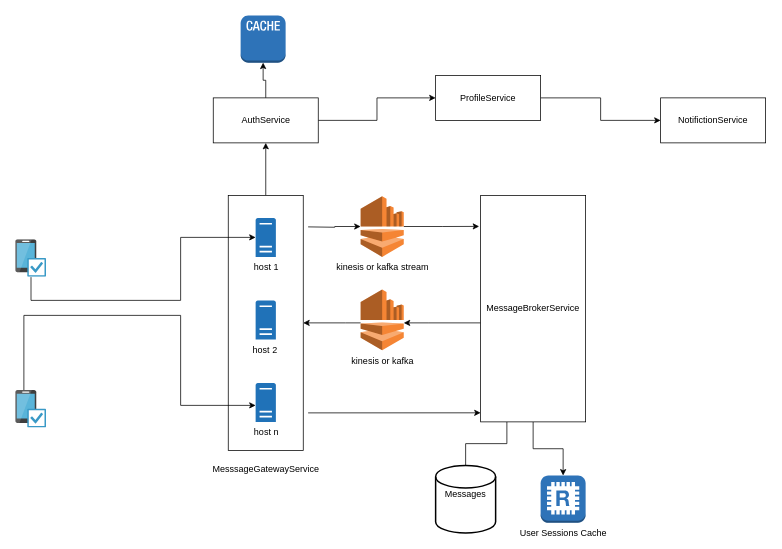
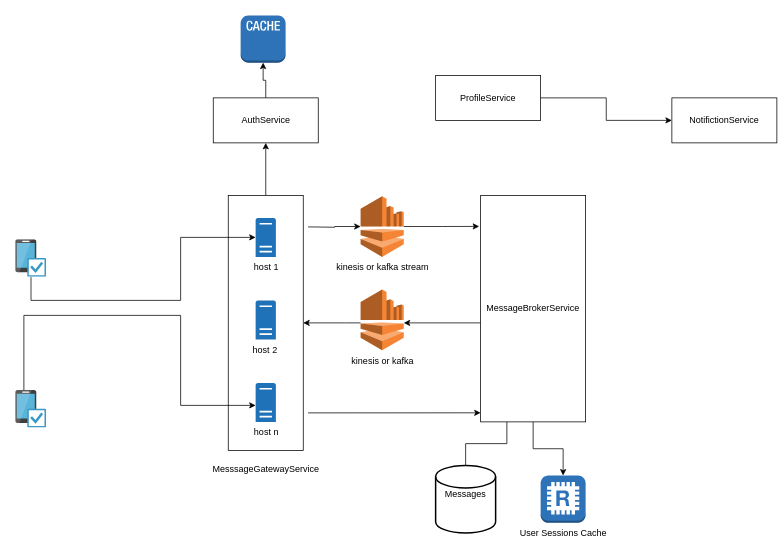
(348, 120) -> none
(713, 120) -> (724, 120)
